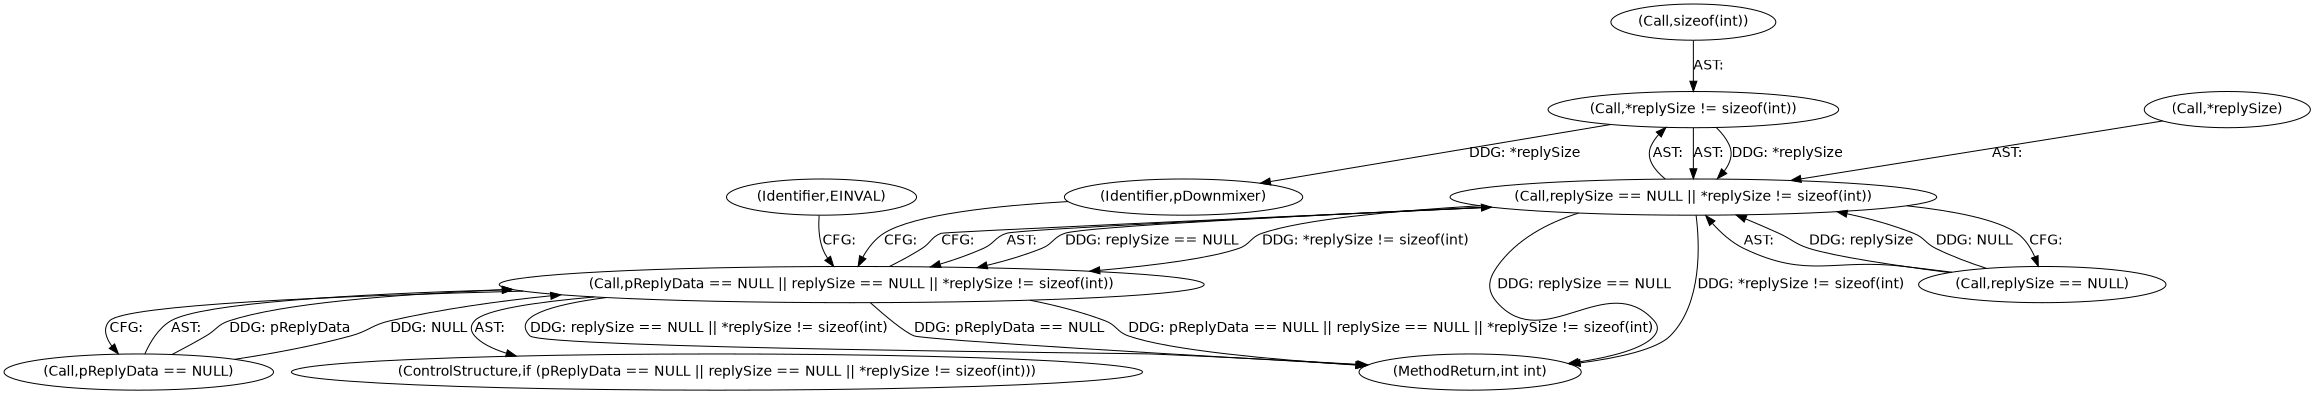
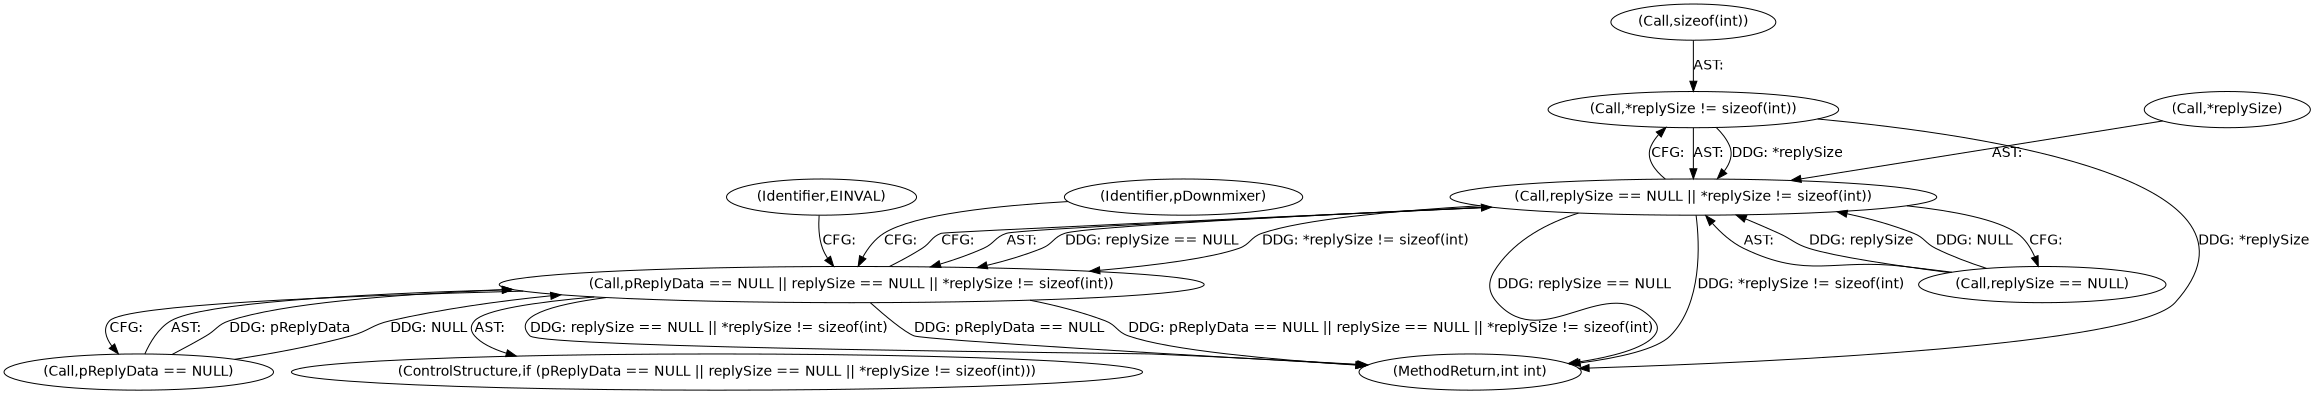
(1441, 153) -> (2123, 323)
(1670, 153) -> (1670, 153)
